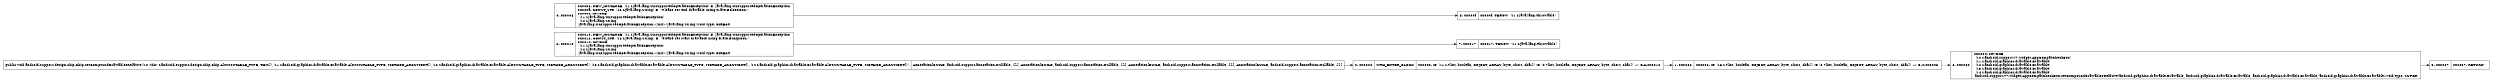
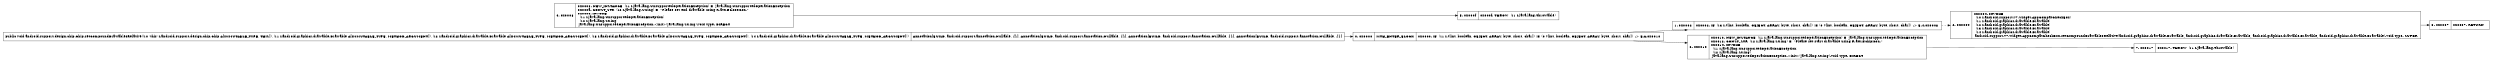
none -> (1659, 42)
